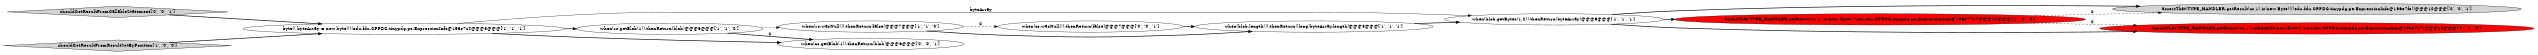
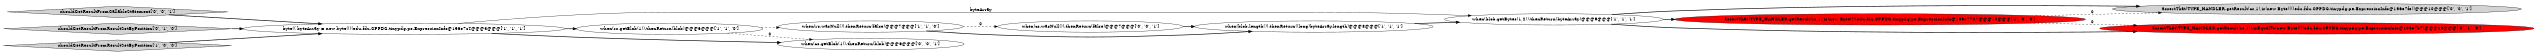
none -> (118, 29)
(769, 36) -> (769, 36)
